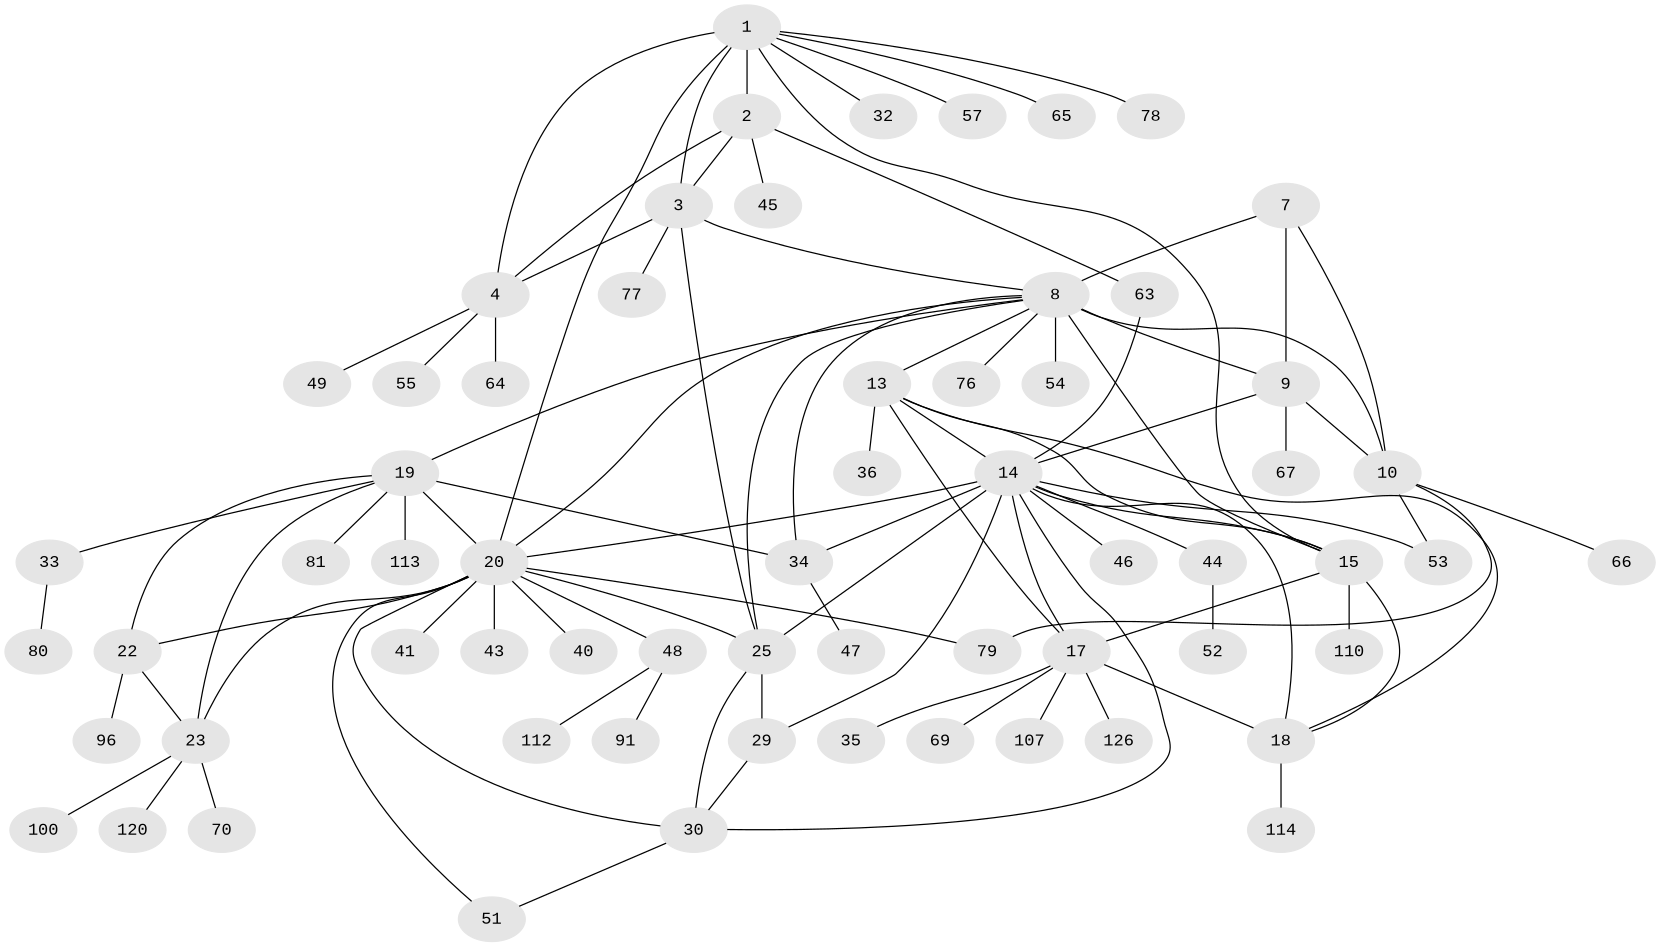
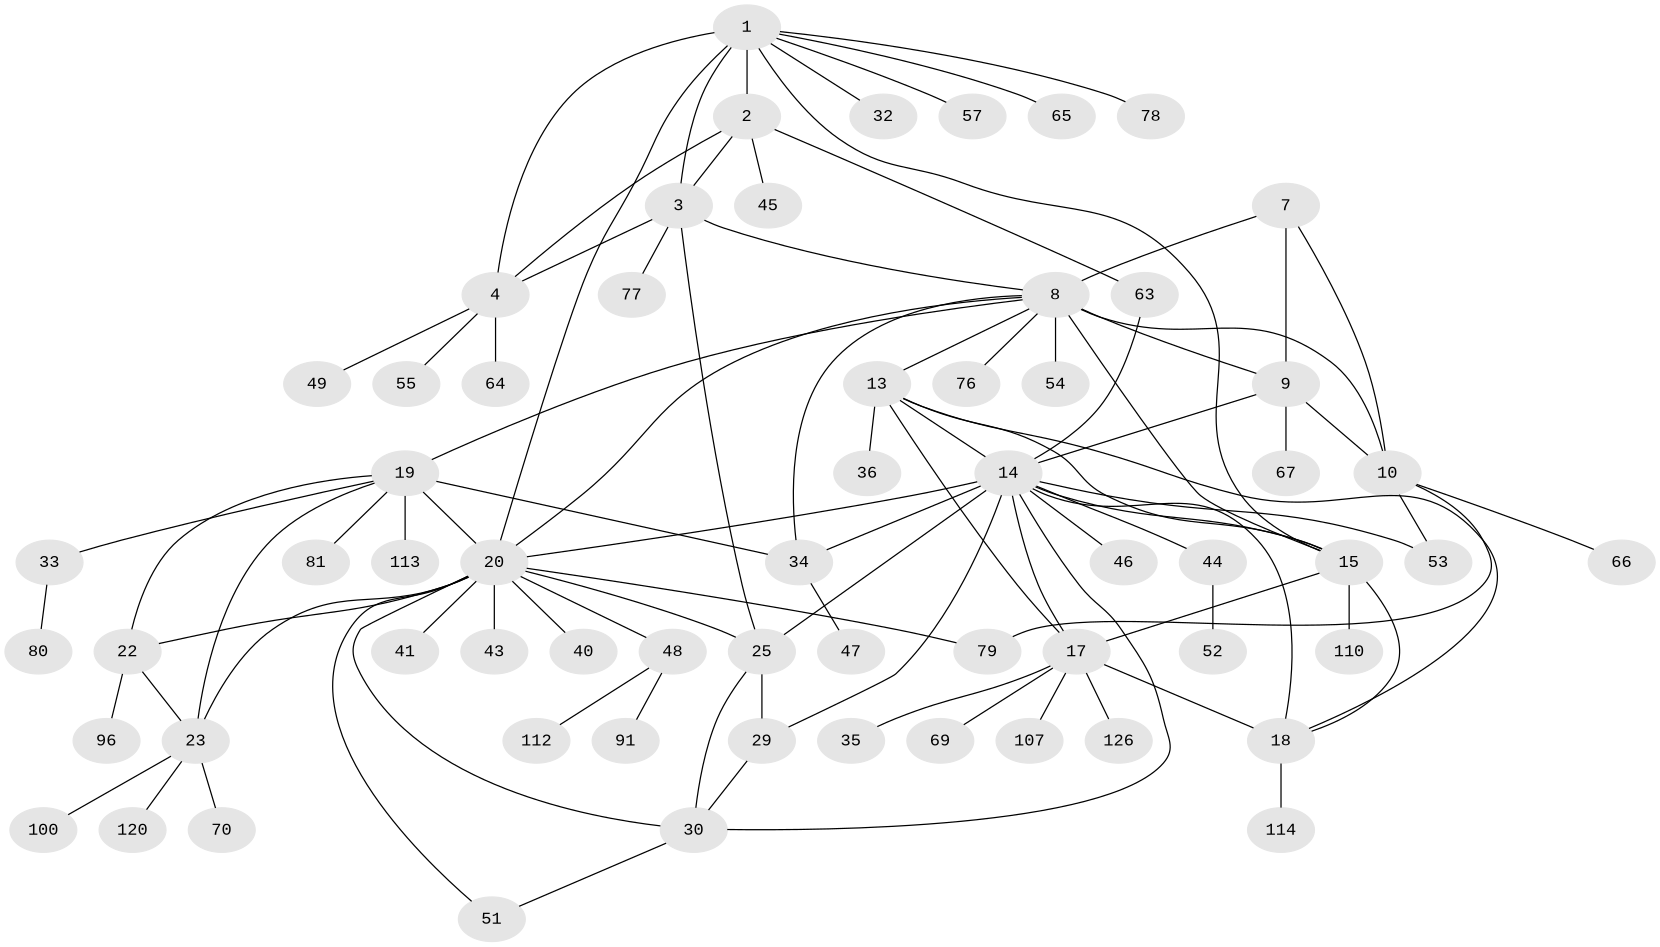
(786, 381) -> none
